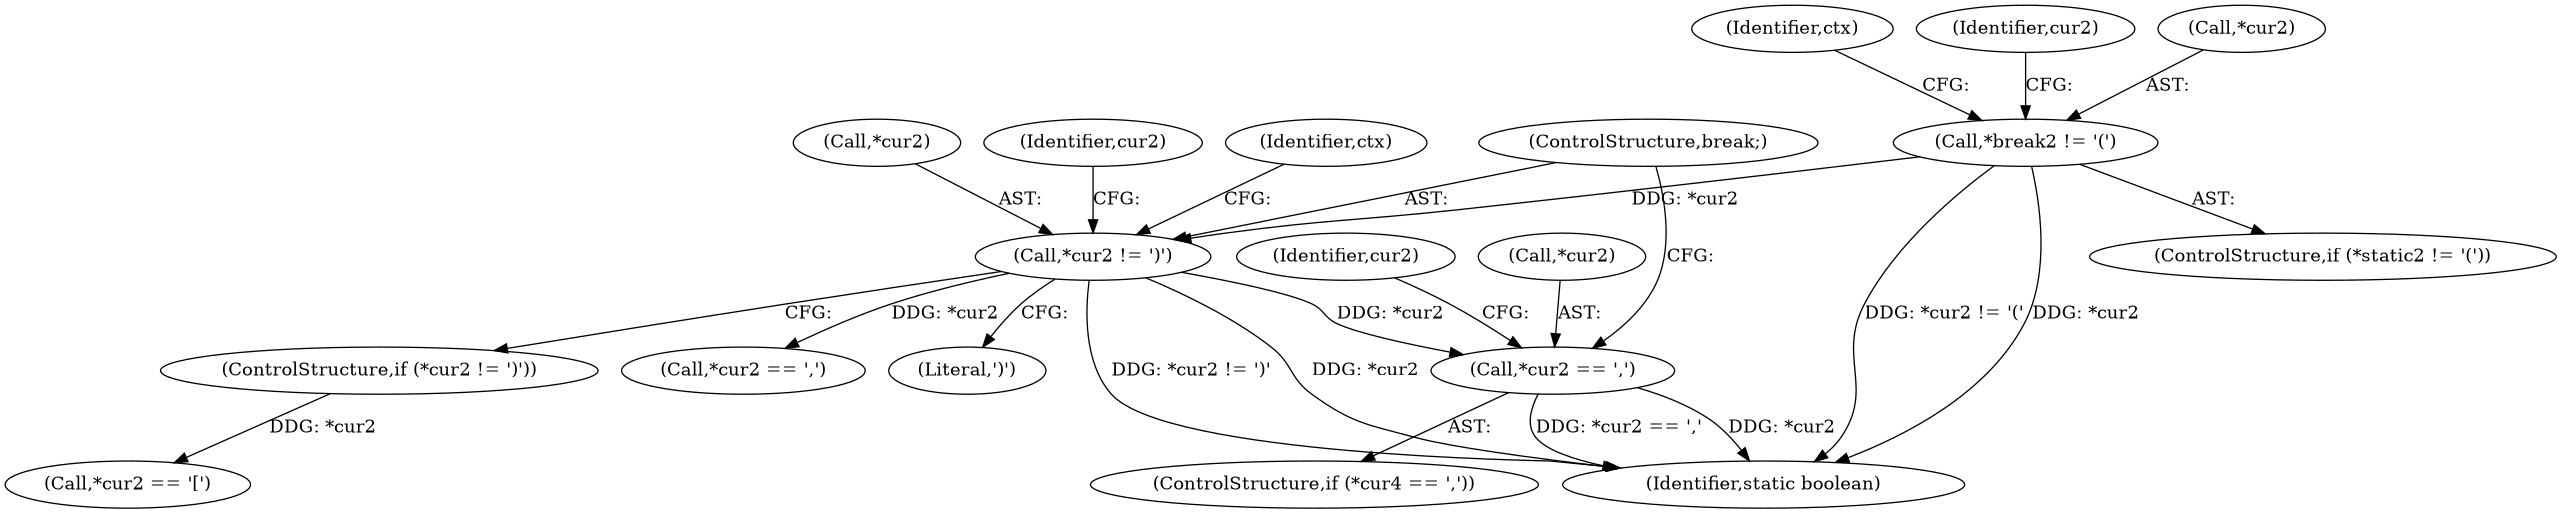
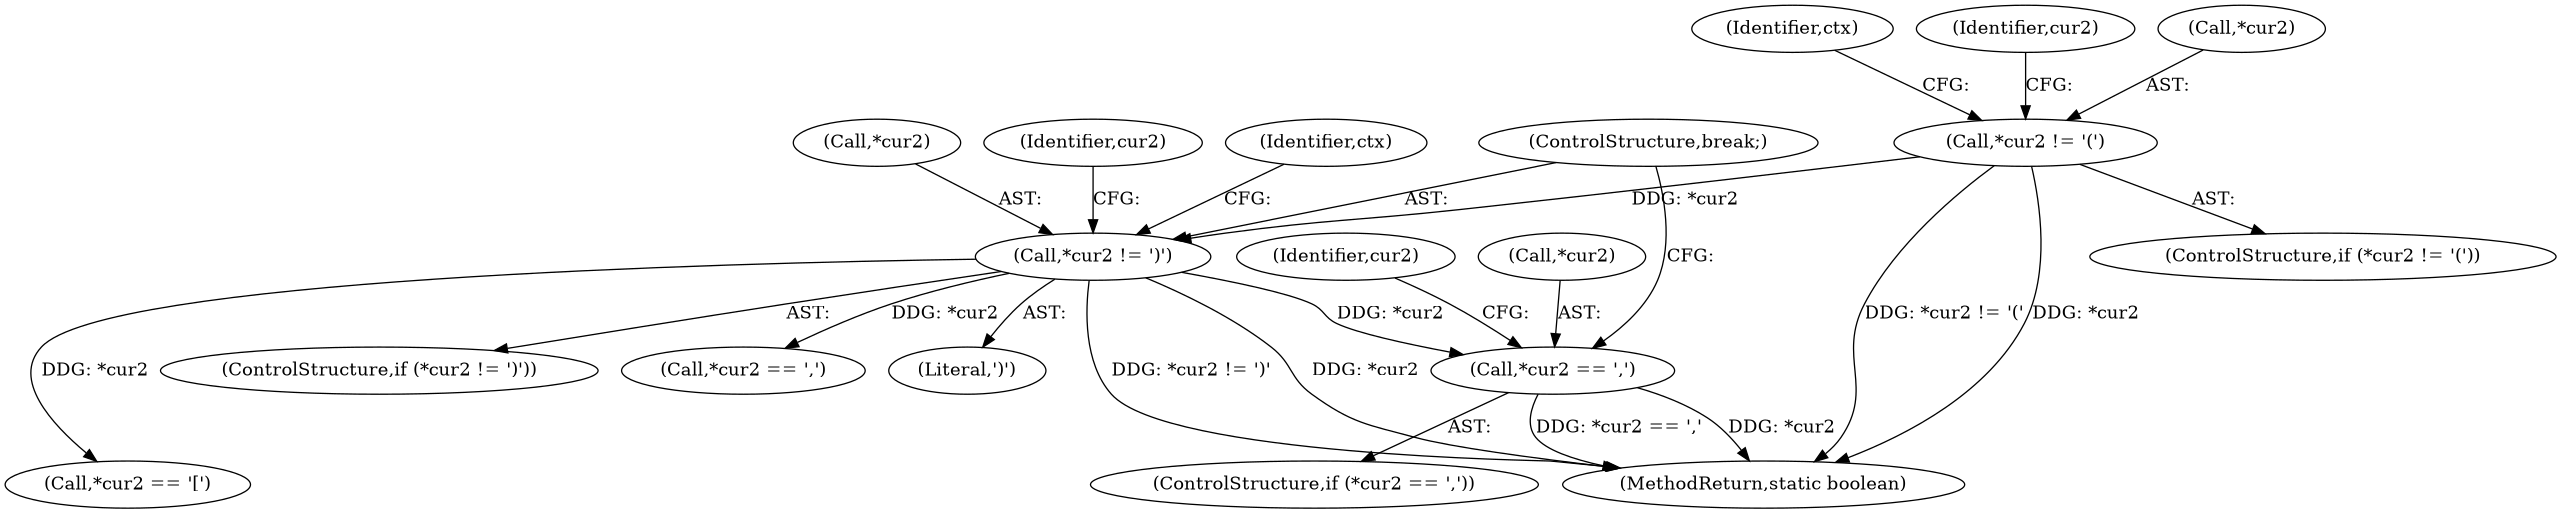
(2026, 143) -> (2026, 143)
(2323, 257) -> (2323, 257)
(811, 314) -> (811, 314)
(1048, 314) -> (1048, 314)
(258, 425) -> (440, 279)
(1314, 485) -> (1314, 485)
(1764, 485) -> (1764, 485)
